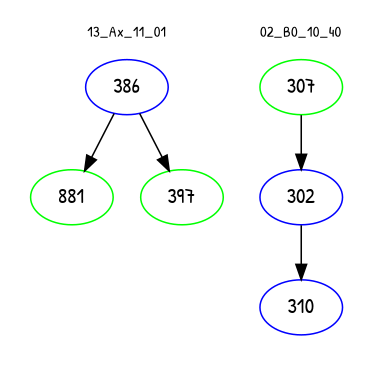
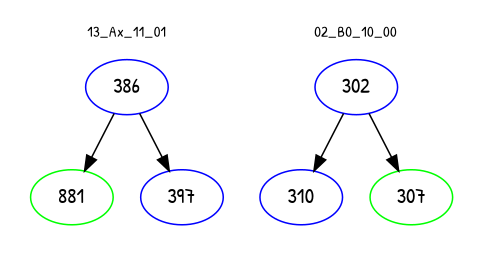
(301, 33) -> (356, 33)
(301, 135) -> (380, 135)
(182, 197) -> (182, 197)
